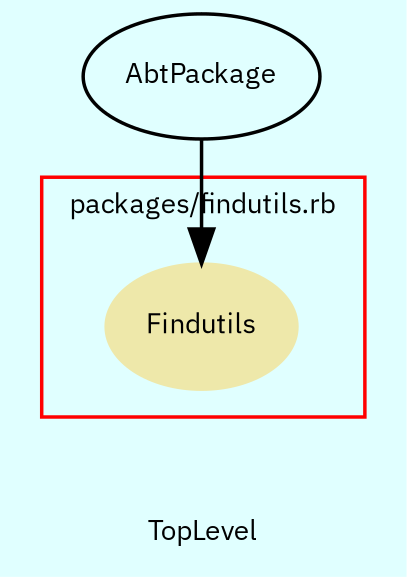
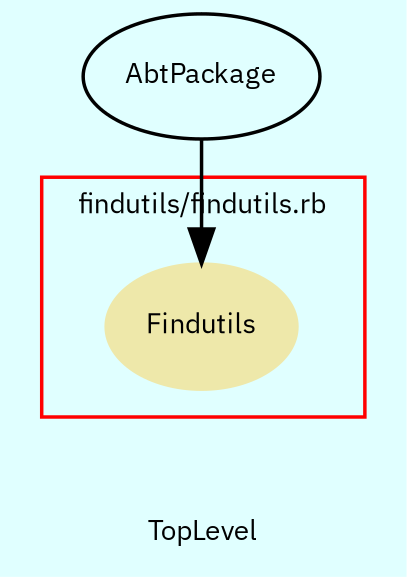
(203, 207) -> (203, 207)
